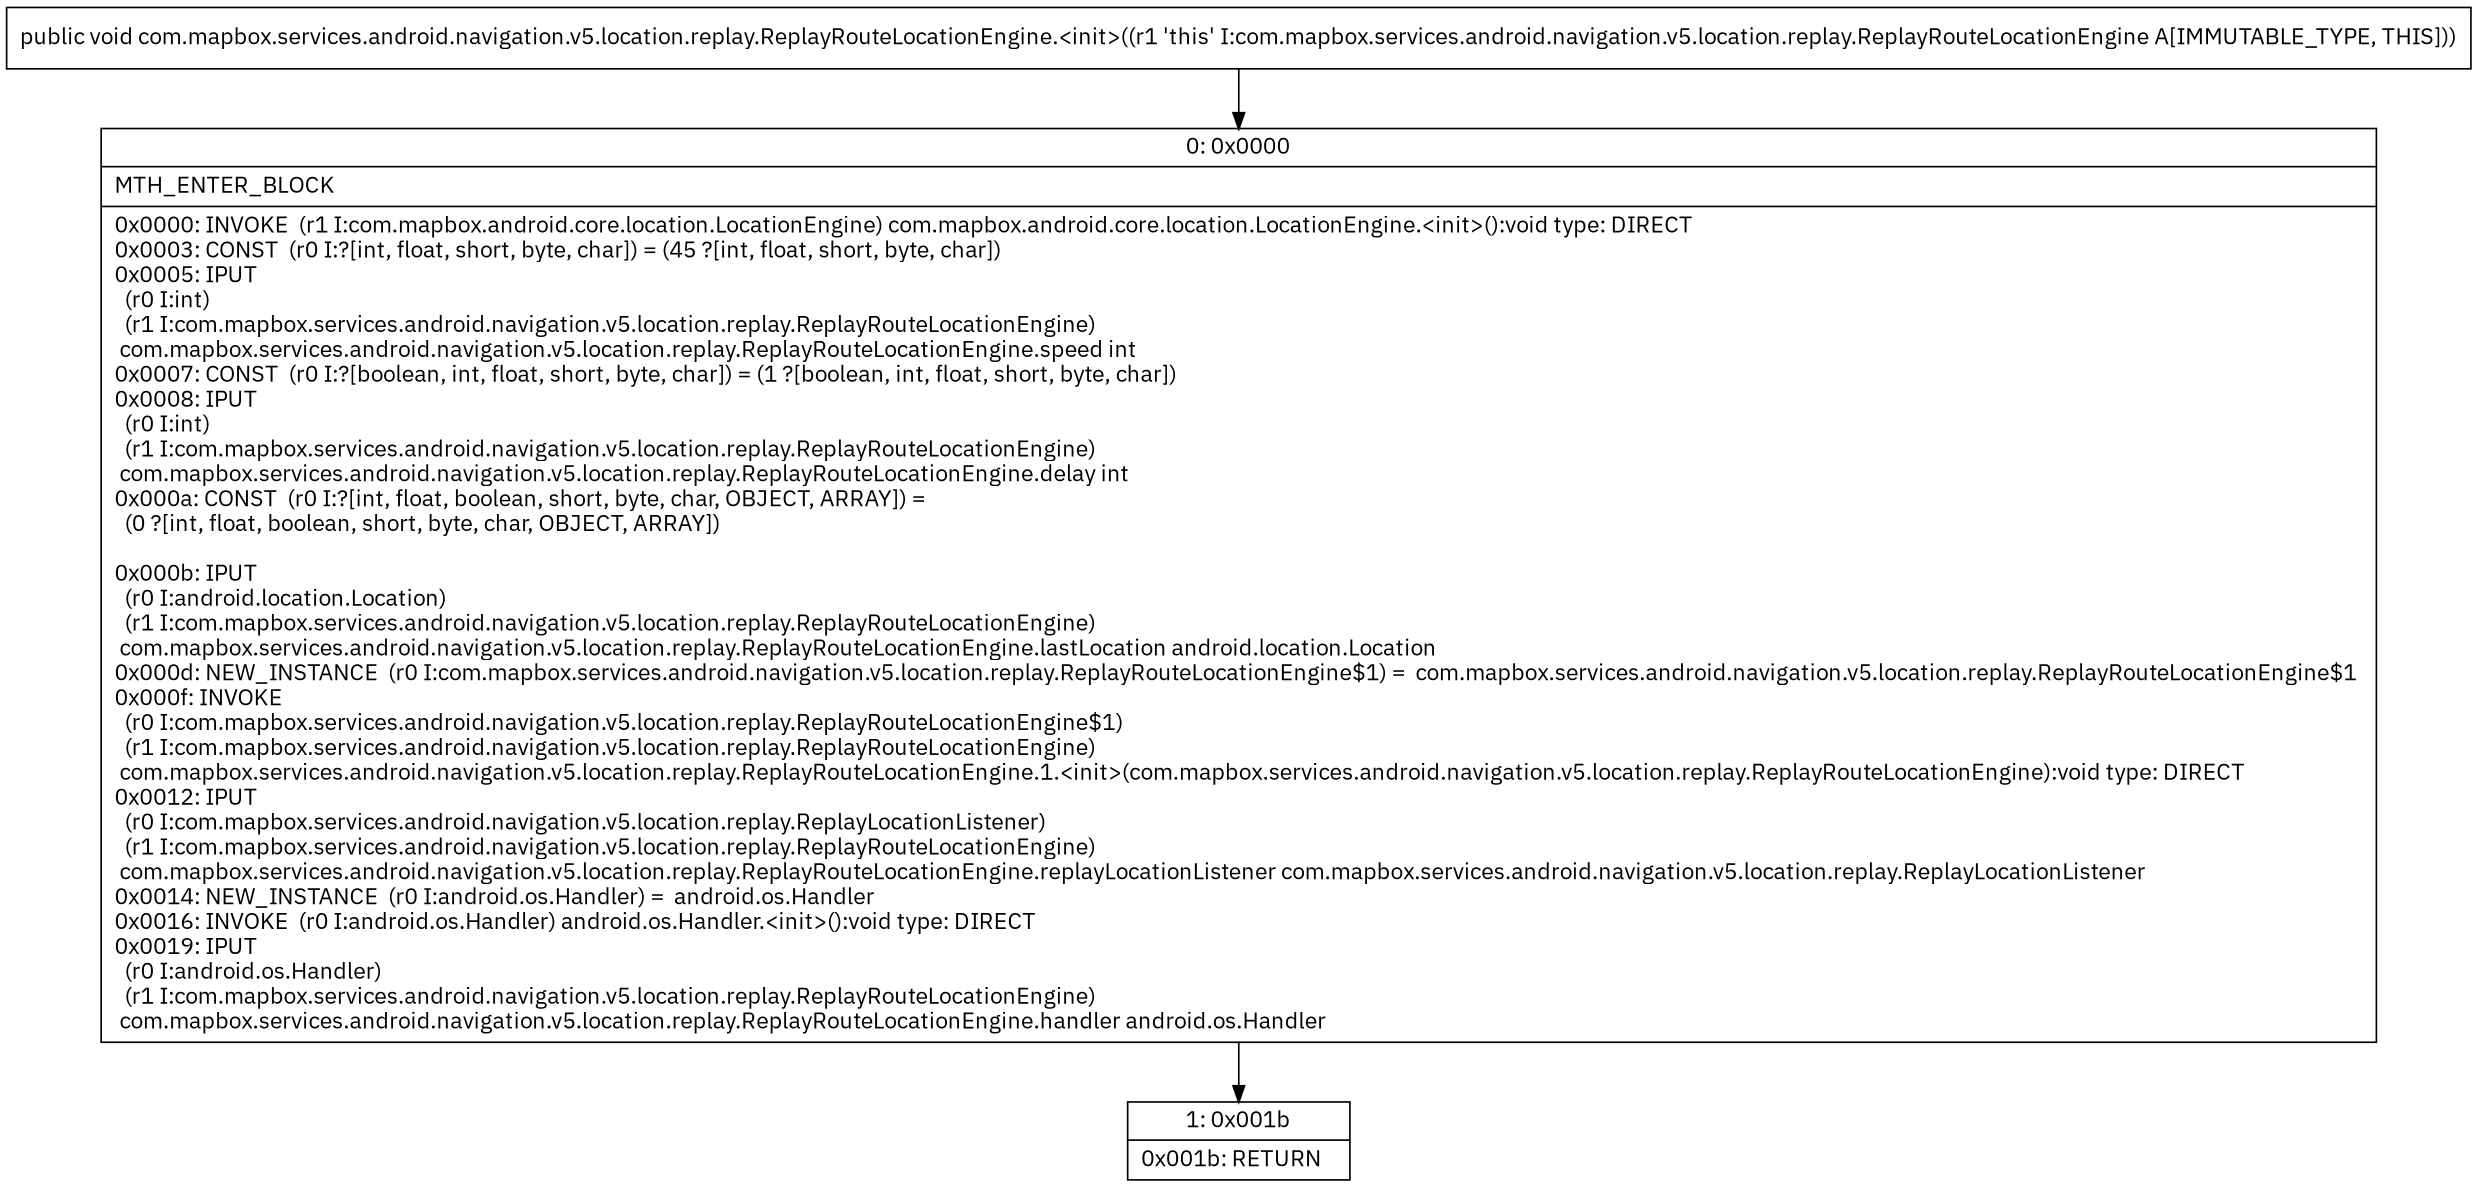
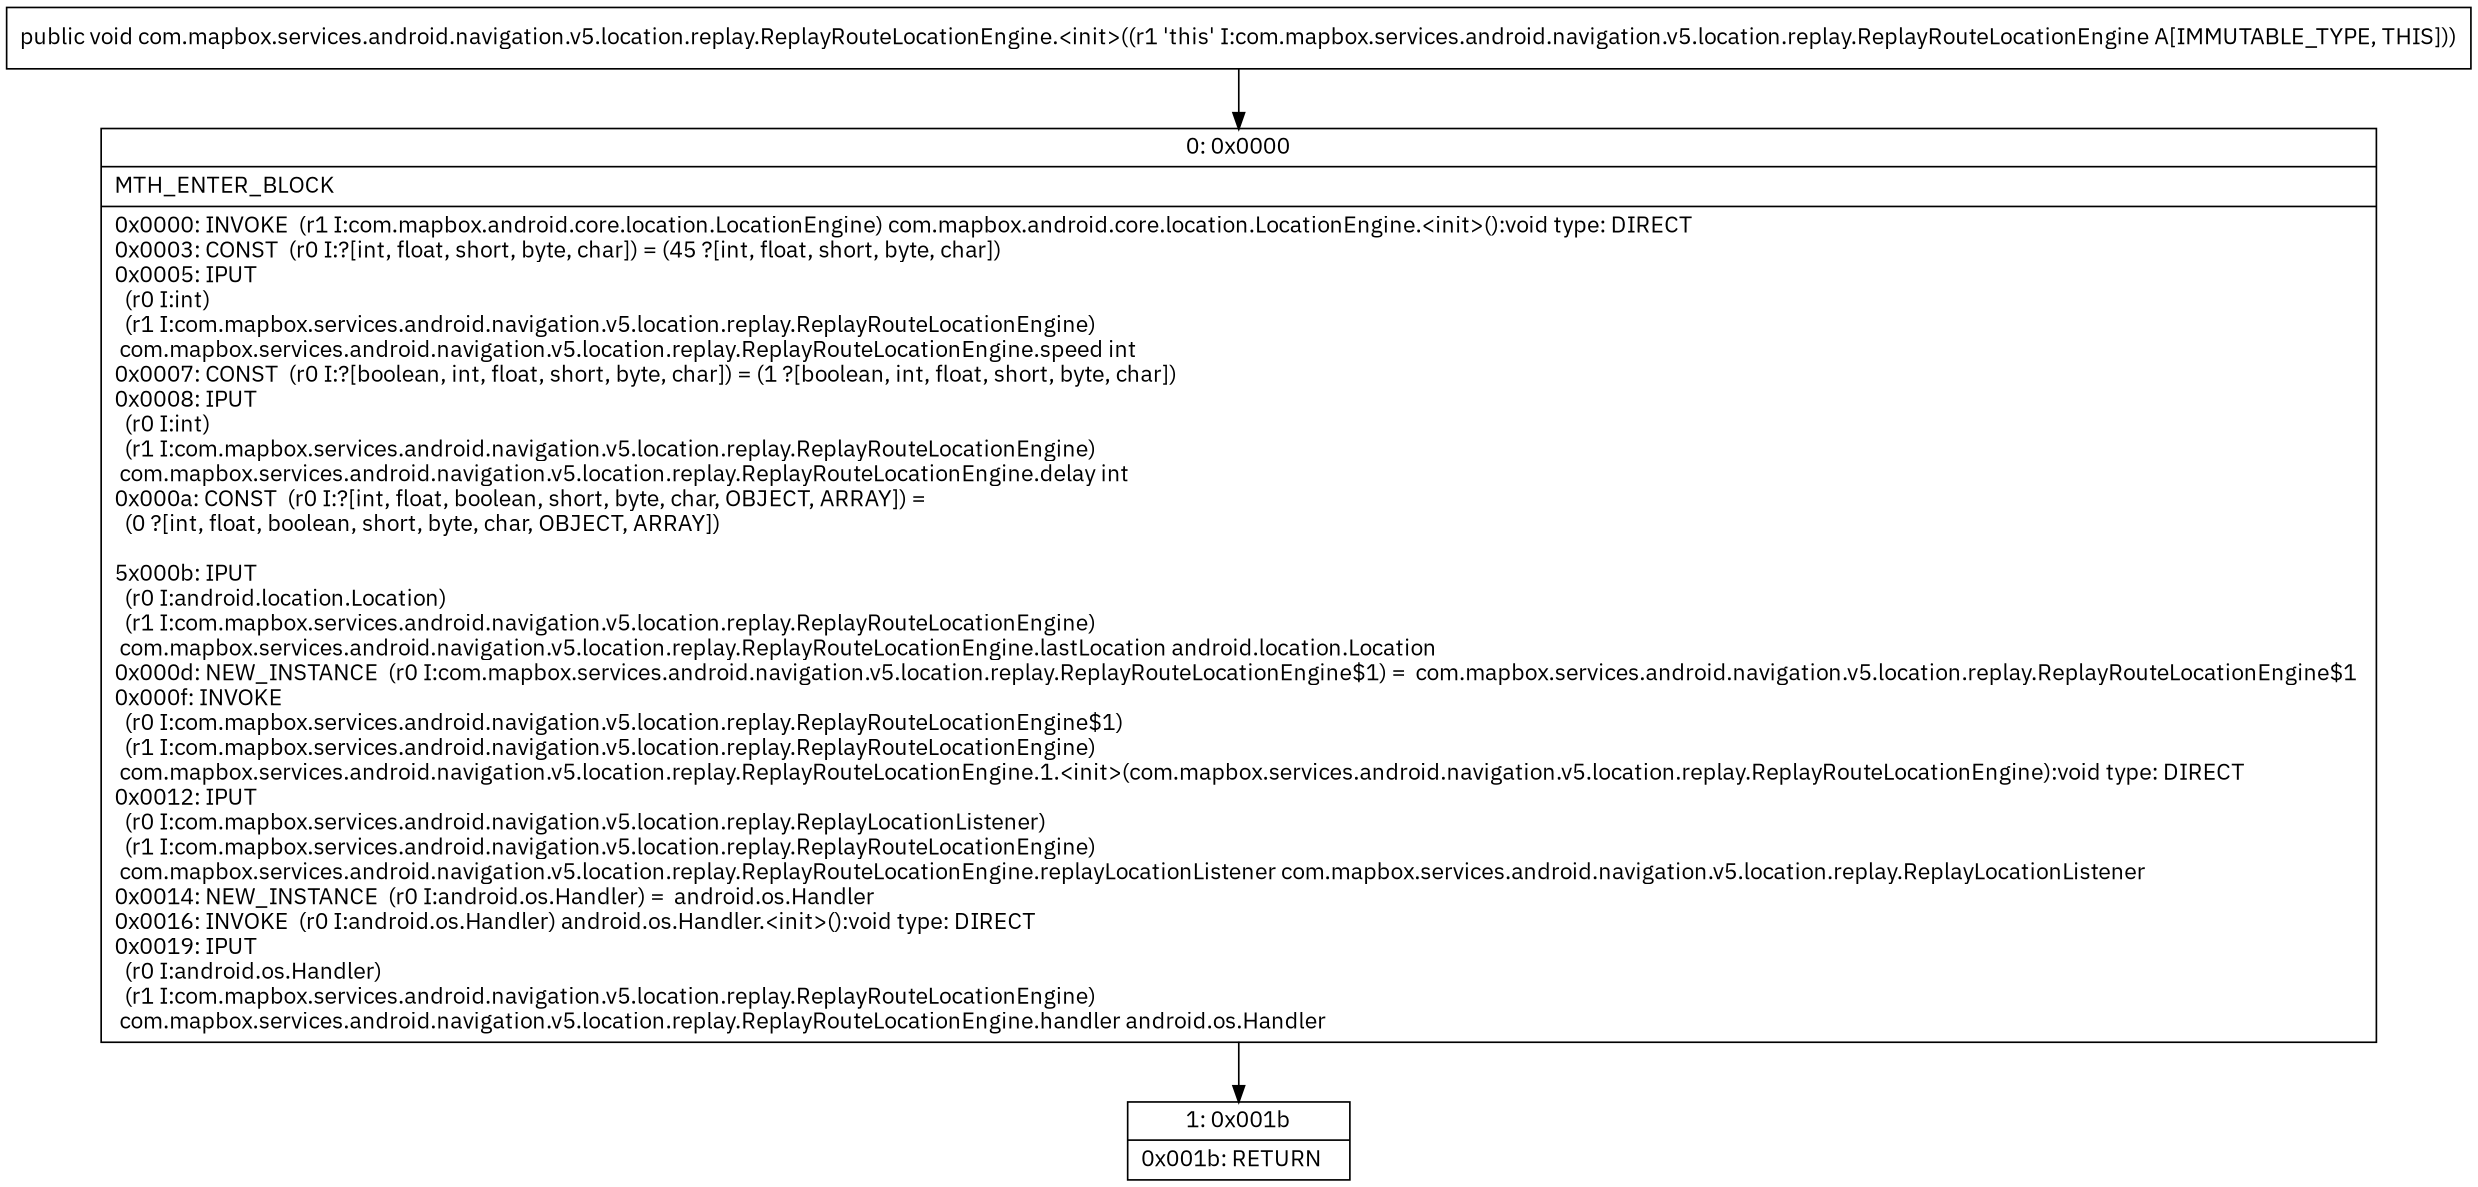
(192, 574) -> (192, 574)
